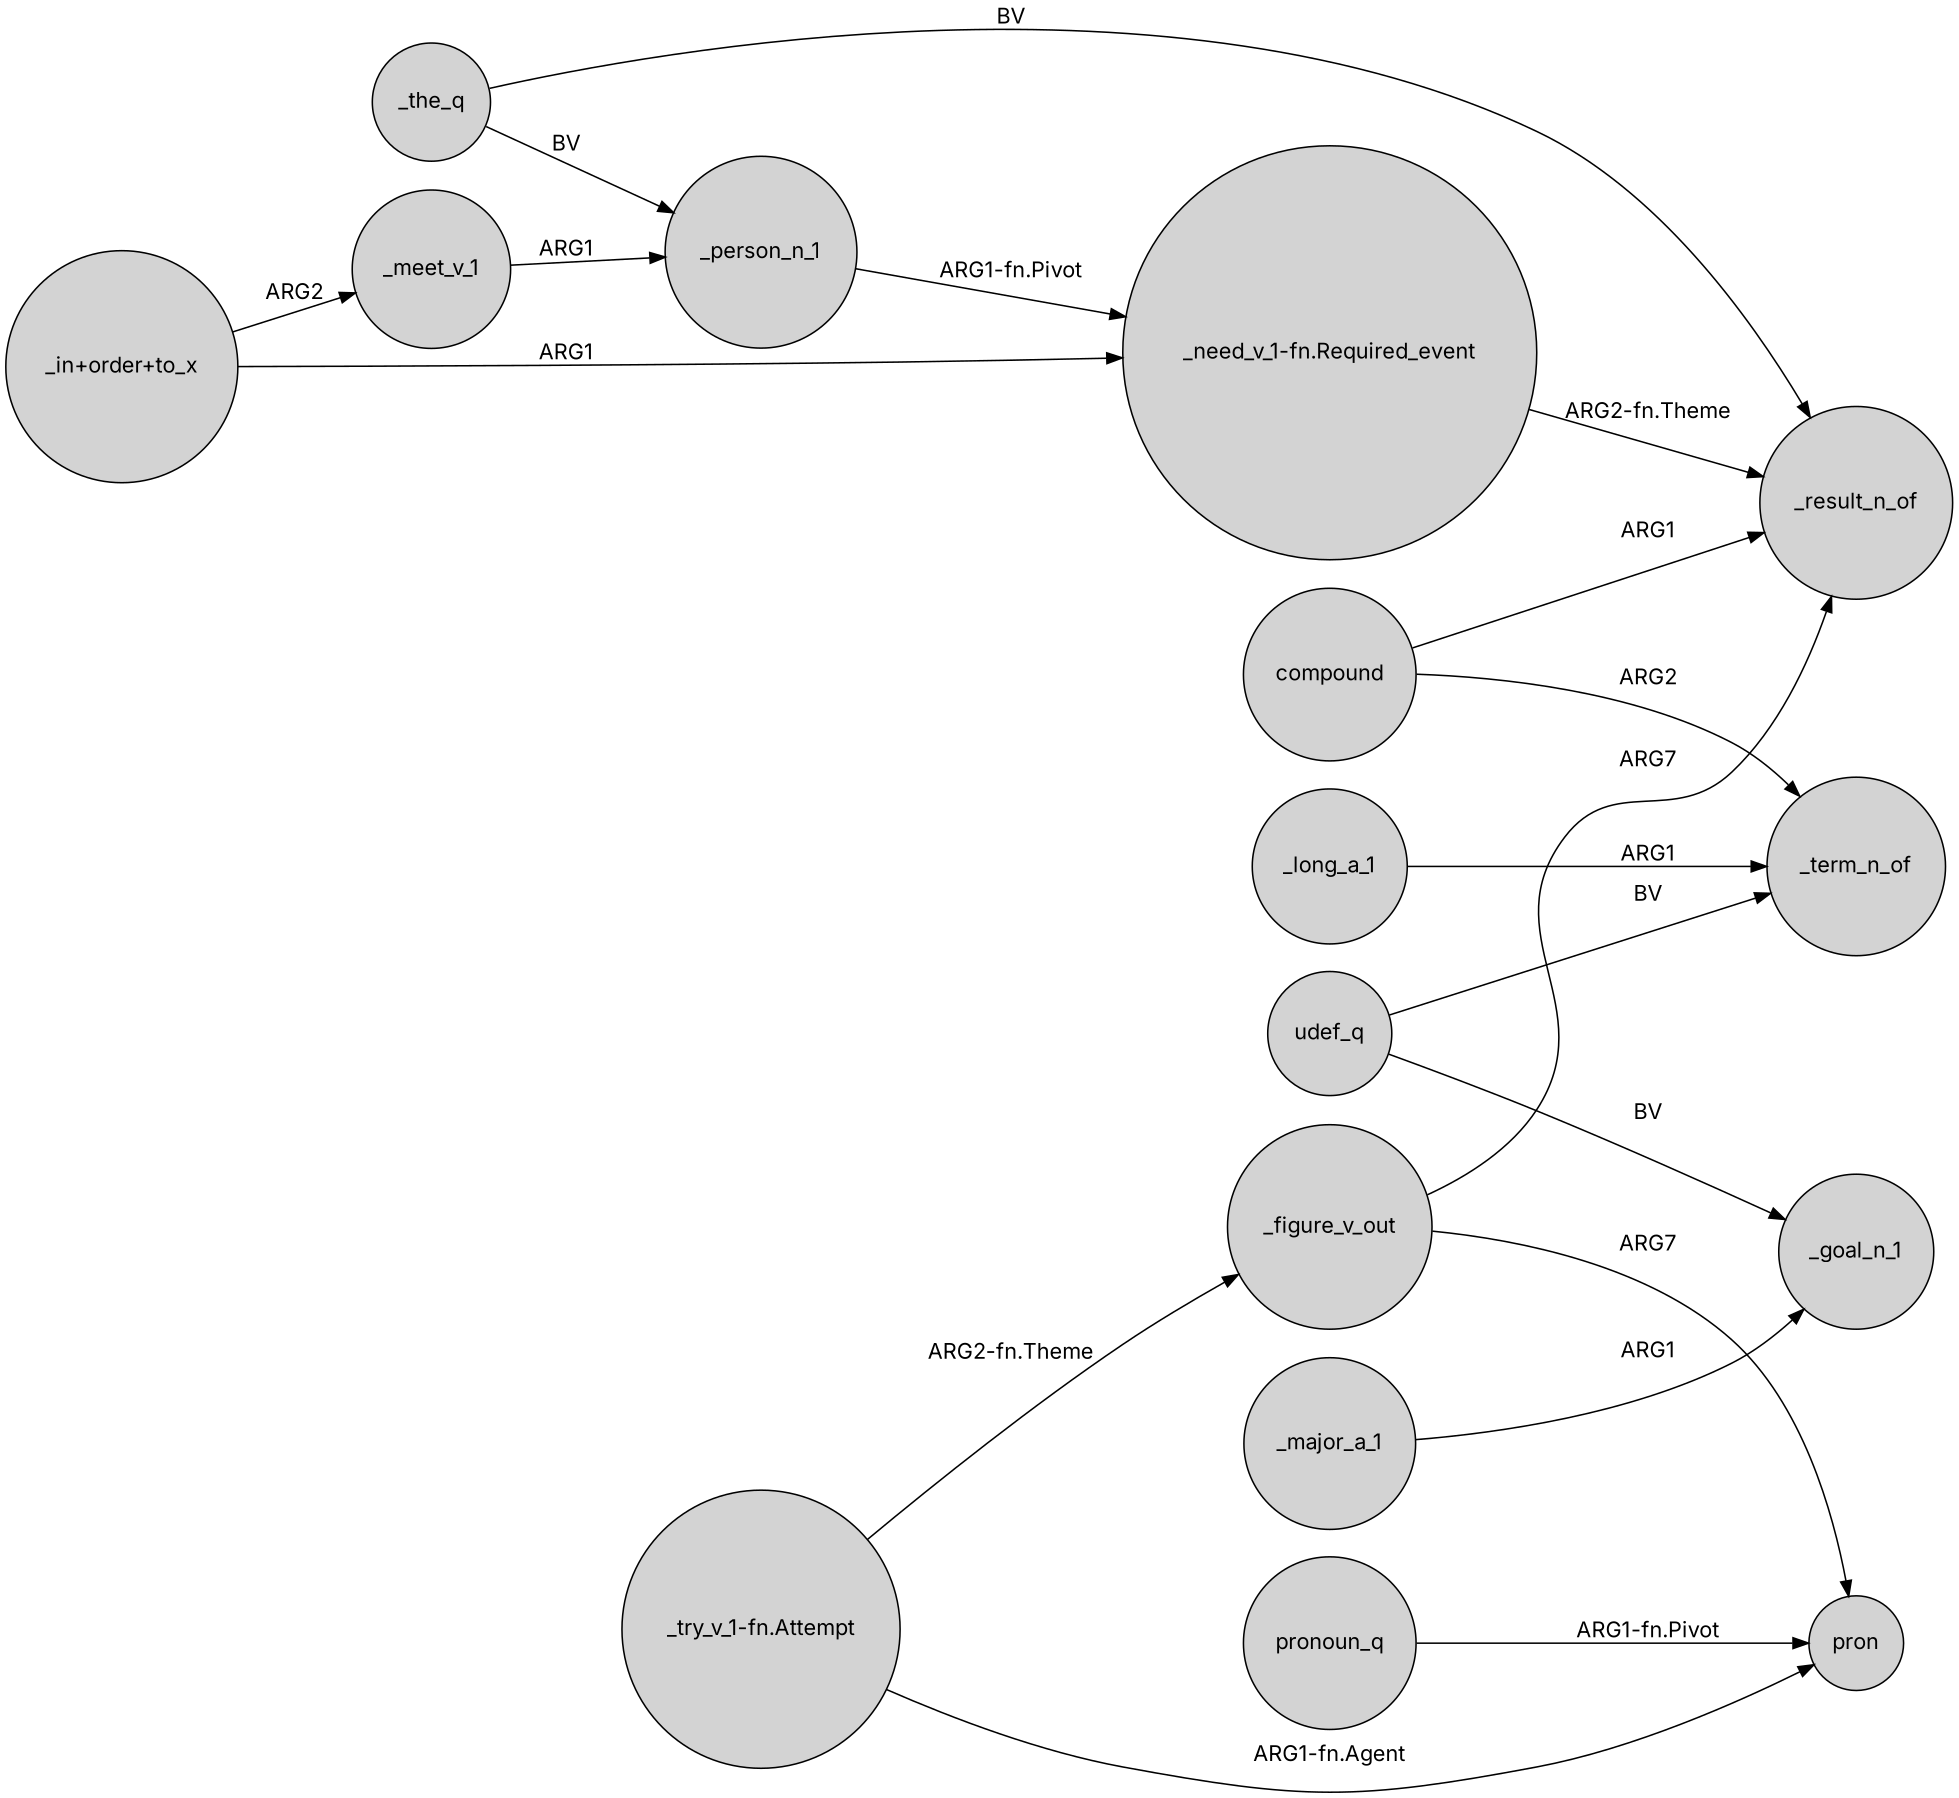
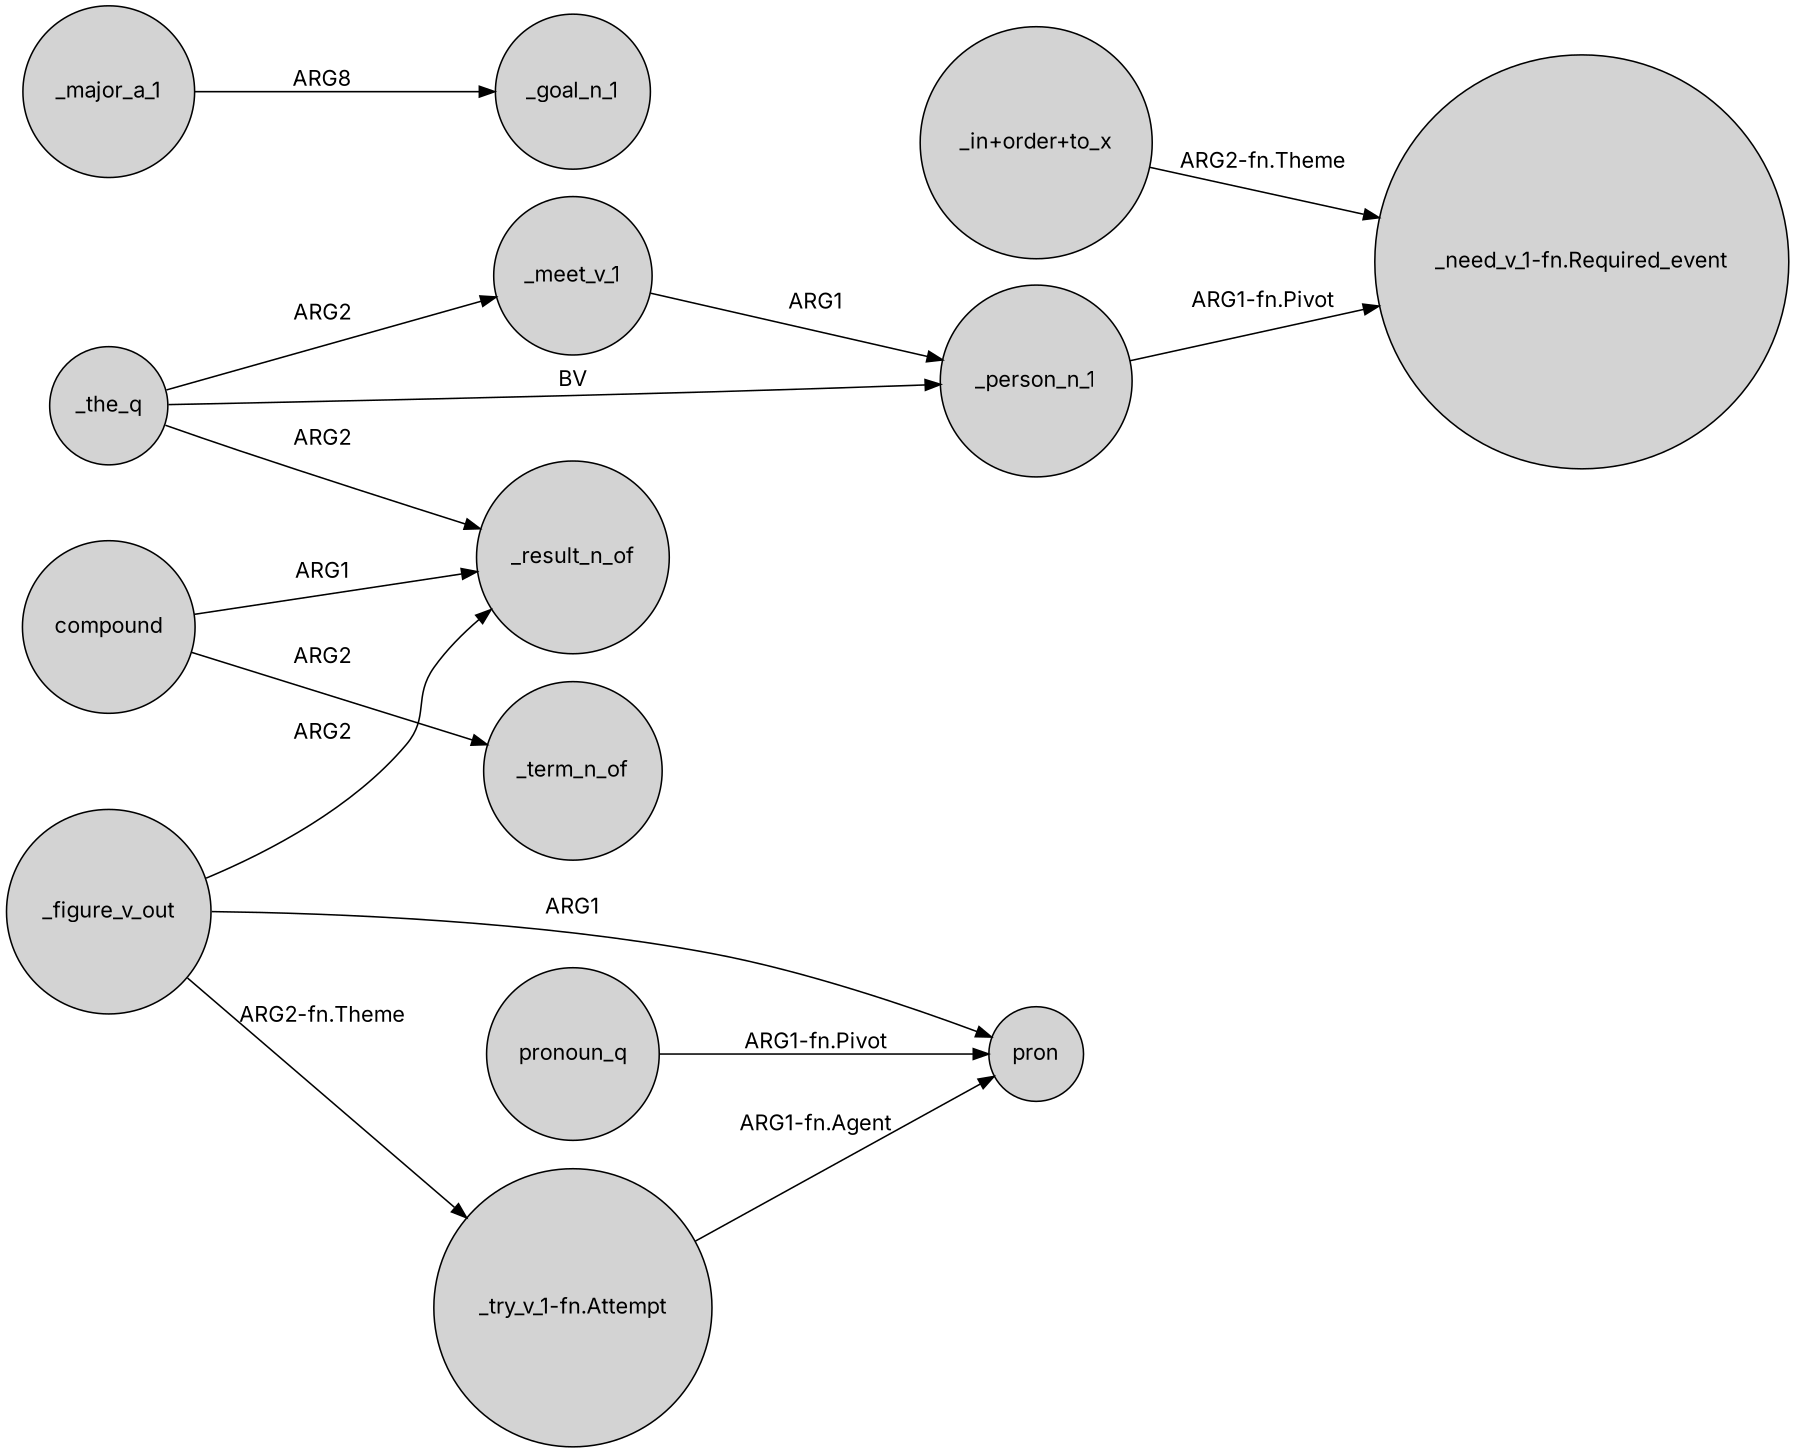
(1011, 18) -> (323, 439)
(286, 315) -> (324, 346)
(567, 354) -> (1263, 162)
(1639, 441) -> none
(1648, 761) -> (323, 733)
(1330, 866) -> none
(1330, 1034) -> none
(1648, 1245) -> (573, 908)
(1648, 1352) -> (323, 80)
(1041, 1403) -> (321, 1093)
